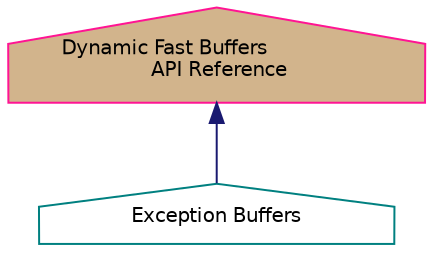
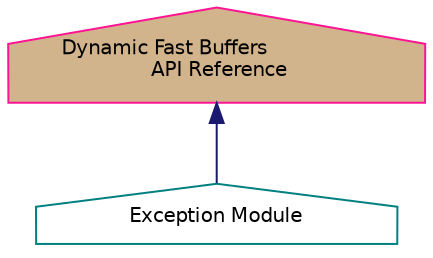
(217, 217) -> (217, 217)
